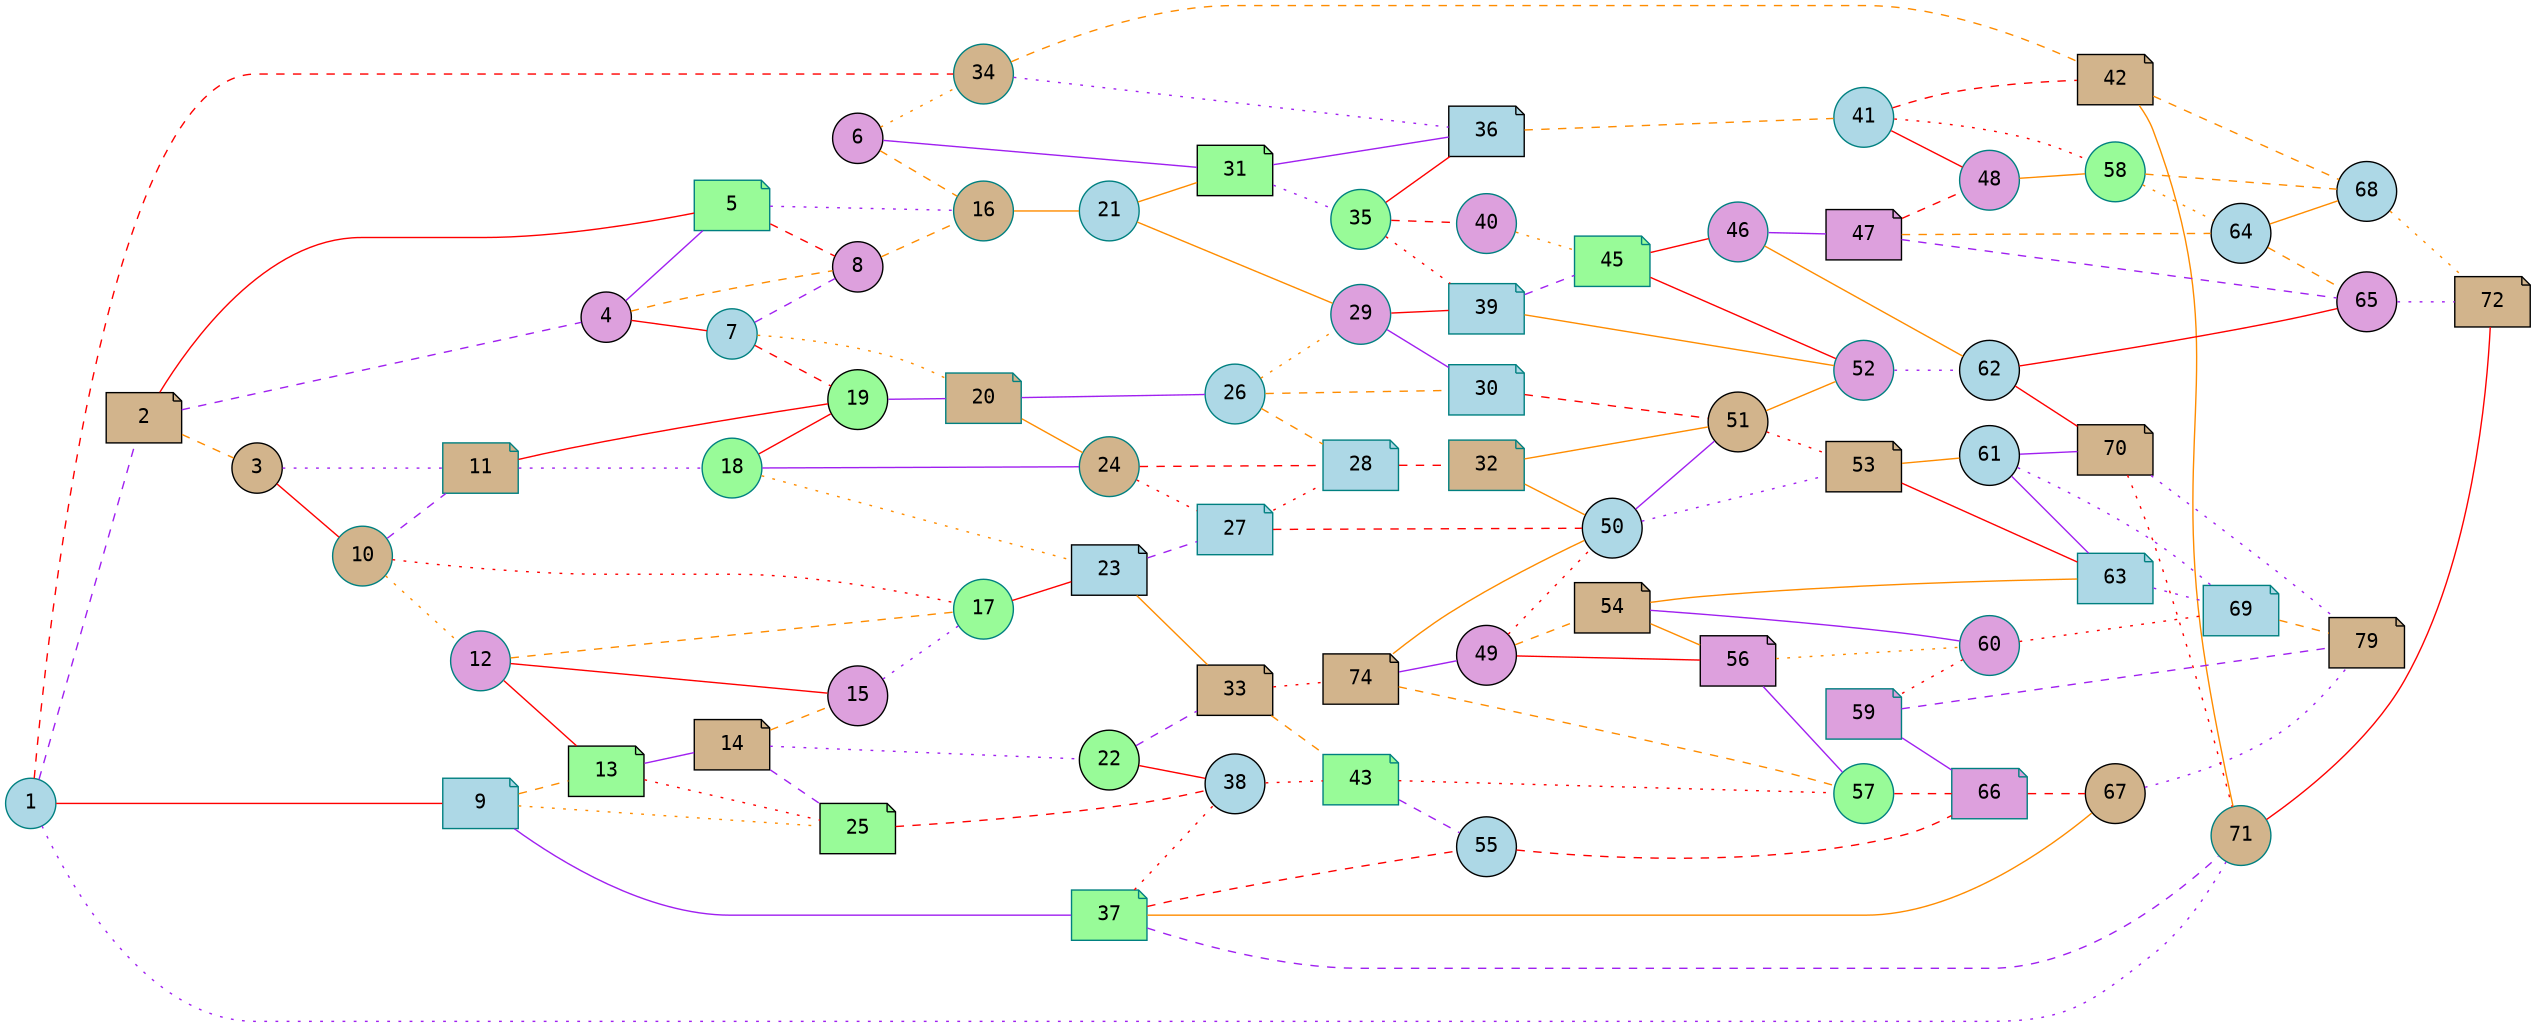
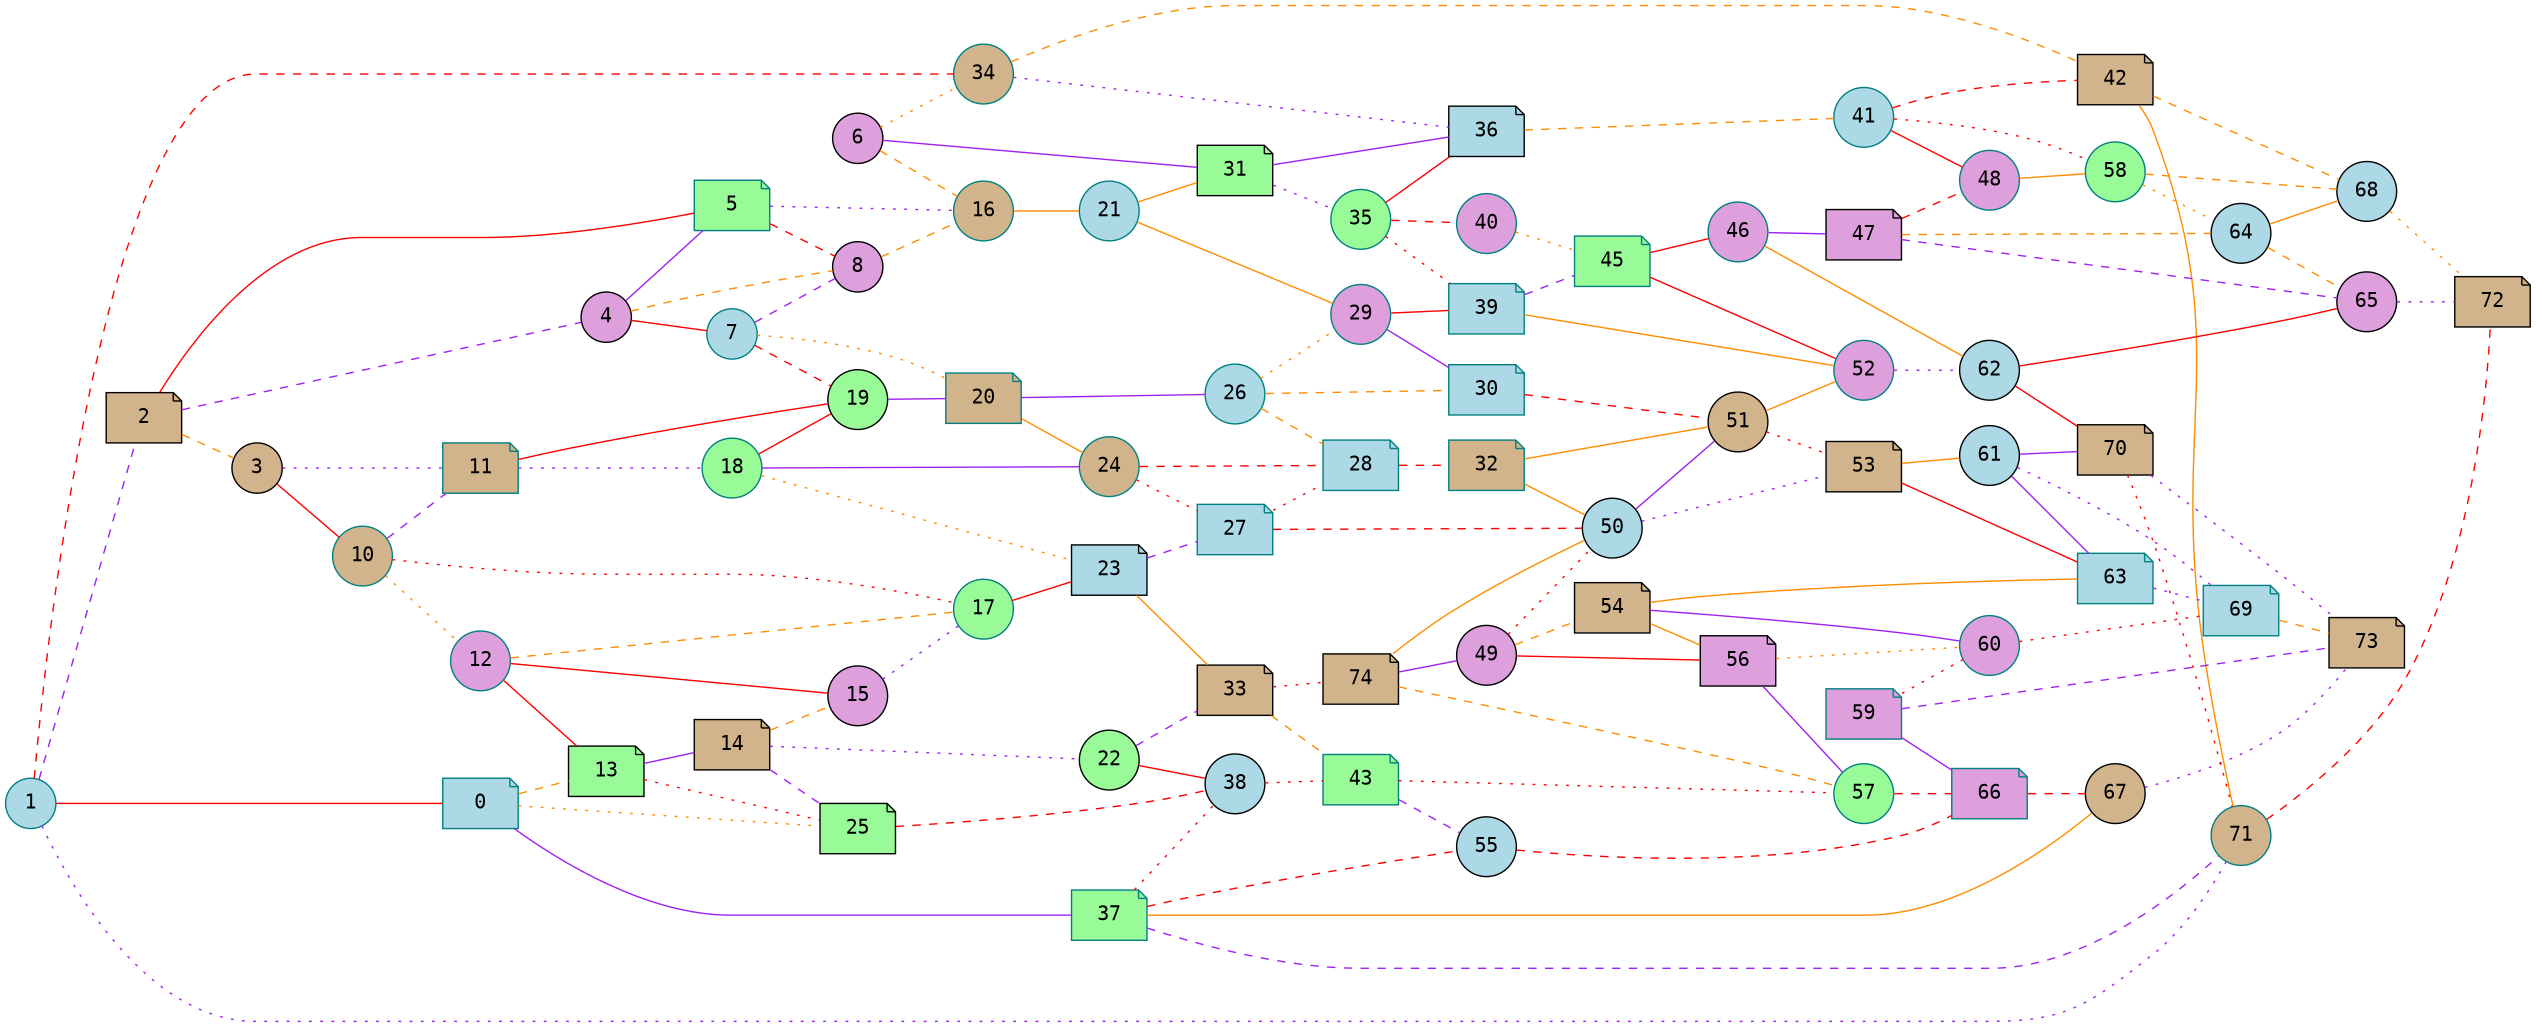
(2439, 603) -> (2439, 603)
(2367, 643) -> (2367, 643)
(481, 803) -> (481, 803)
